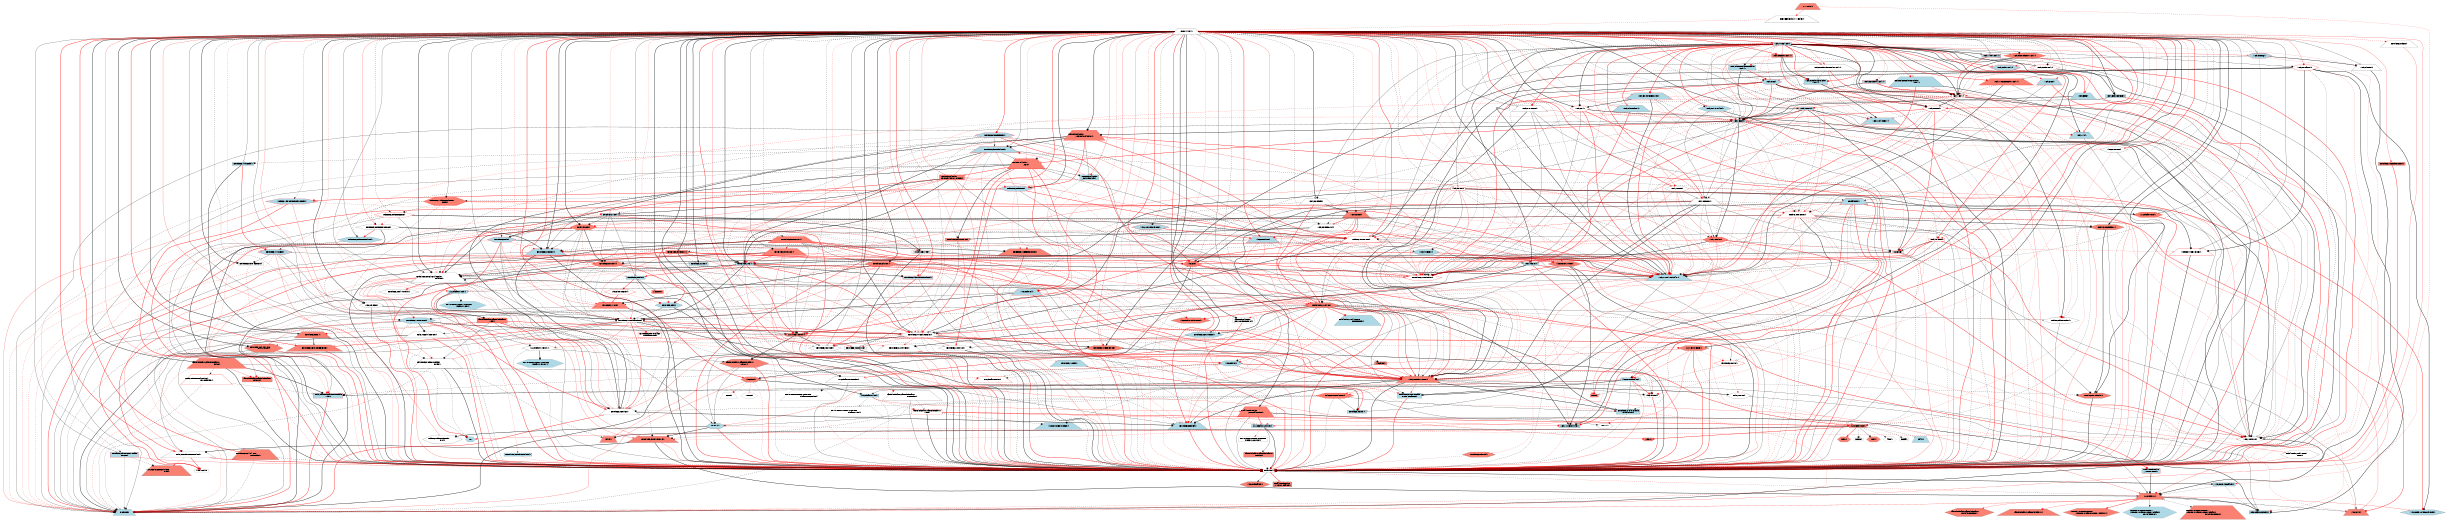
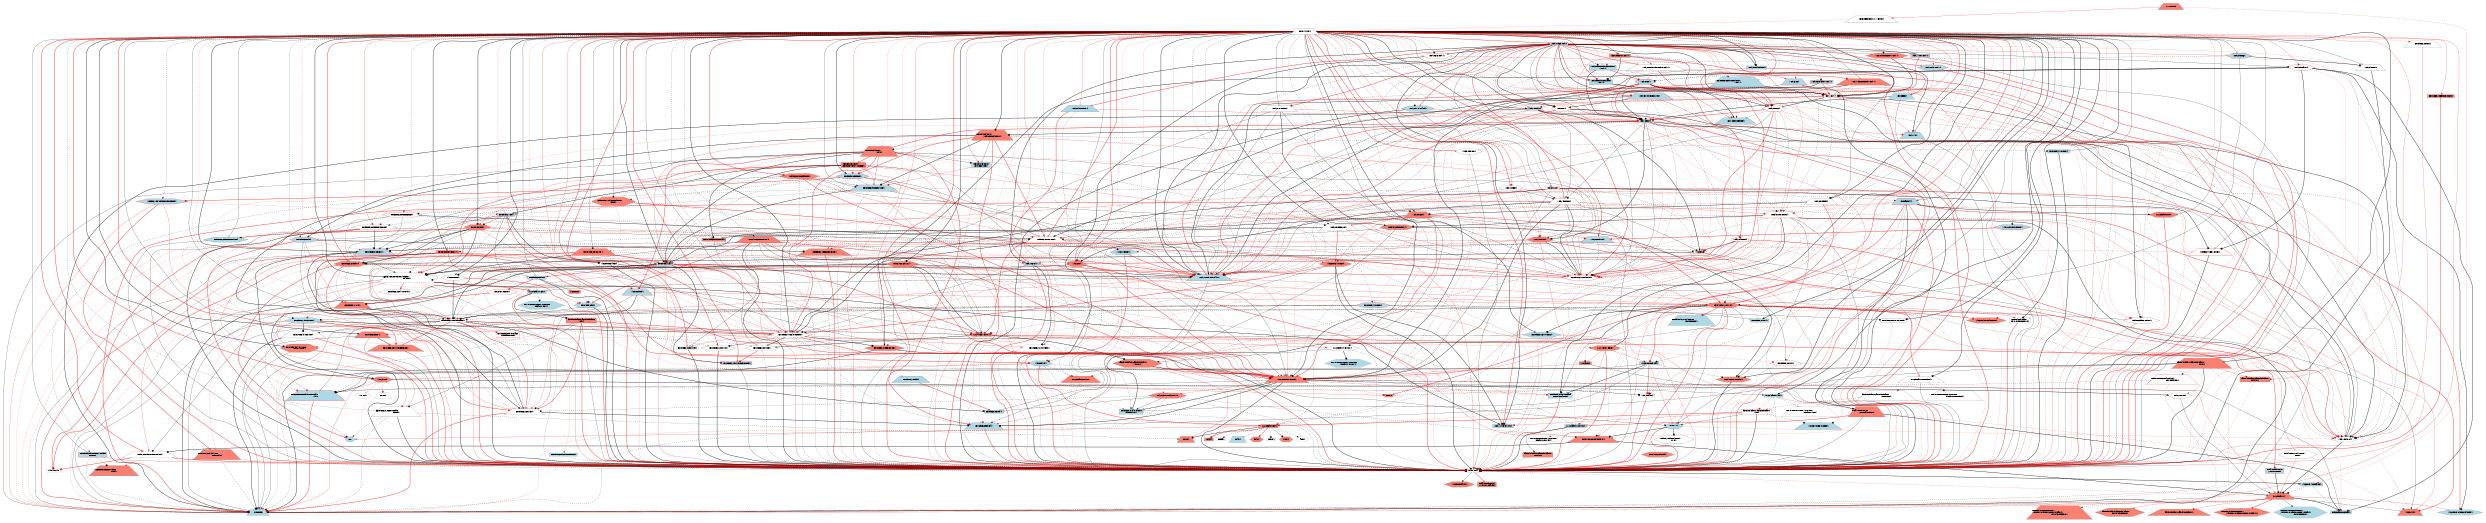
(172, 44) -> none
(1881, 121) -> (1736, 121)
(995, 135) -> (800, 176)
none -> (2074, 152)
(1008, 156) -> (876, 170)
(242, 213) -> none
(566, 239) -> (429, 239)
(874, 312) -> (752, 354)
(992, 379) -> (1081, 379)
(328, 396) -> (315, 396)
(1605, 426) -> none
(1518, 464) -> none
